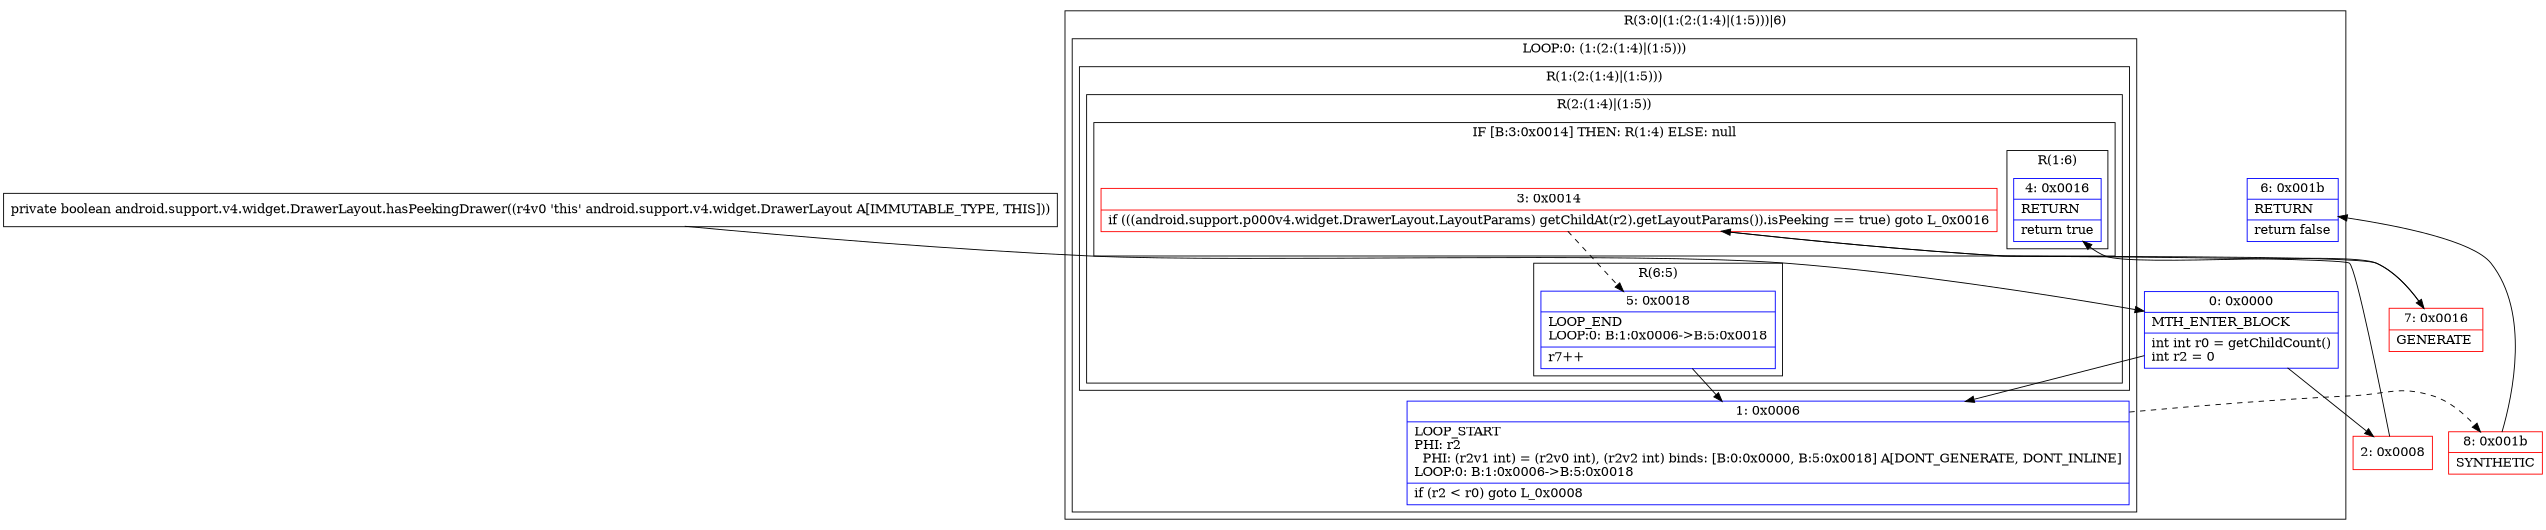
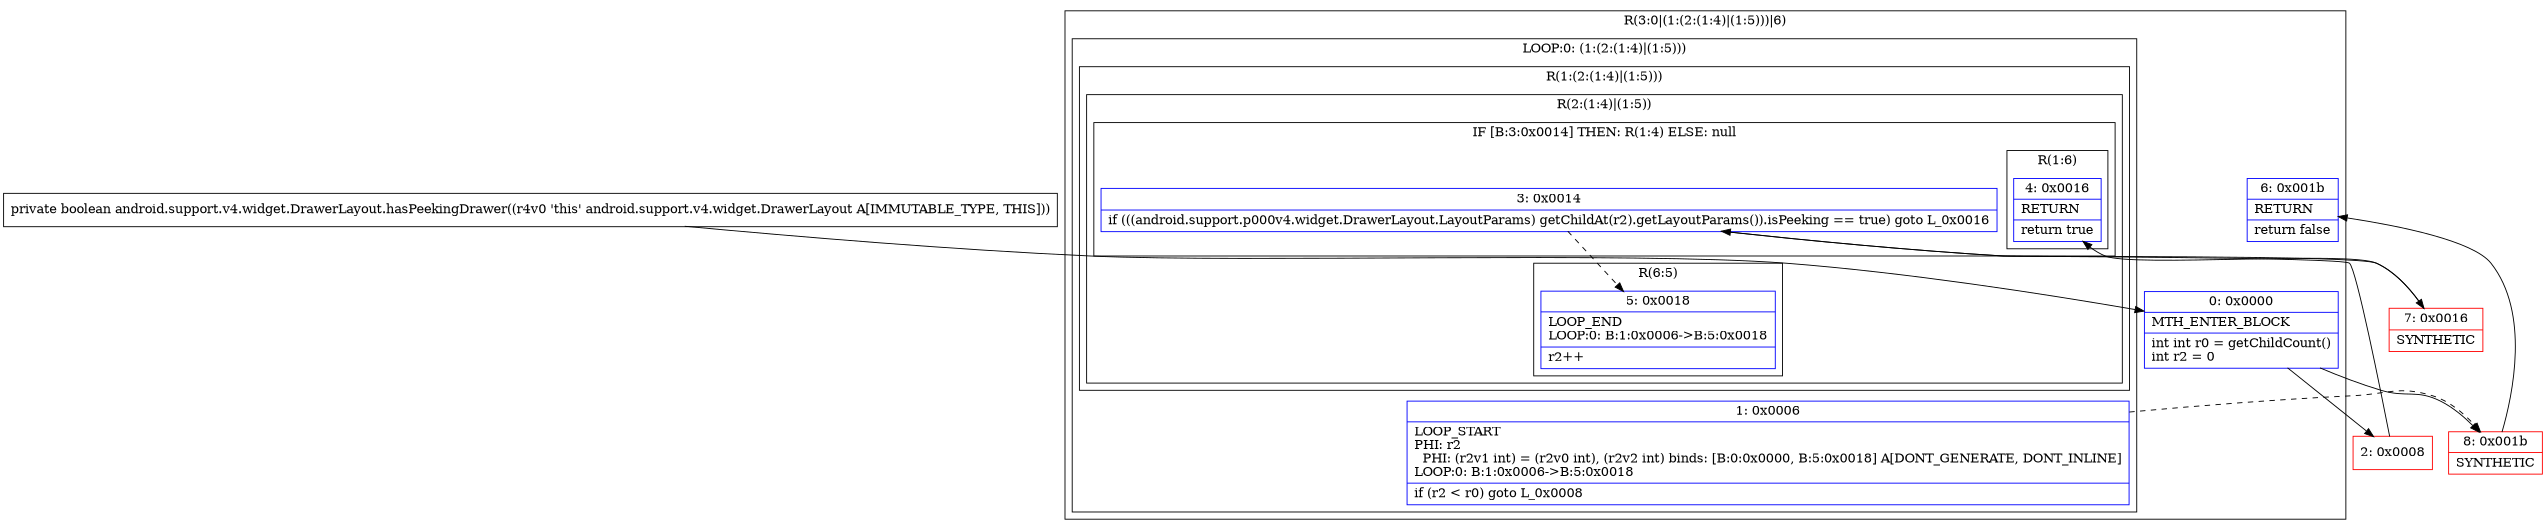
(1549, 210) -> (1549, 210)
(2434, 340) -> (2436, 340)
(1566, 357) -> (1566, 357)
(2059, 377) -> (2371, 387)
(1704, 382) -> none
